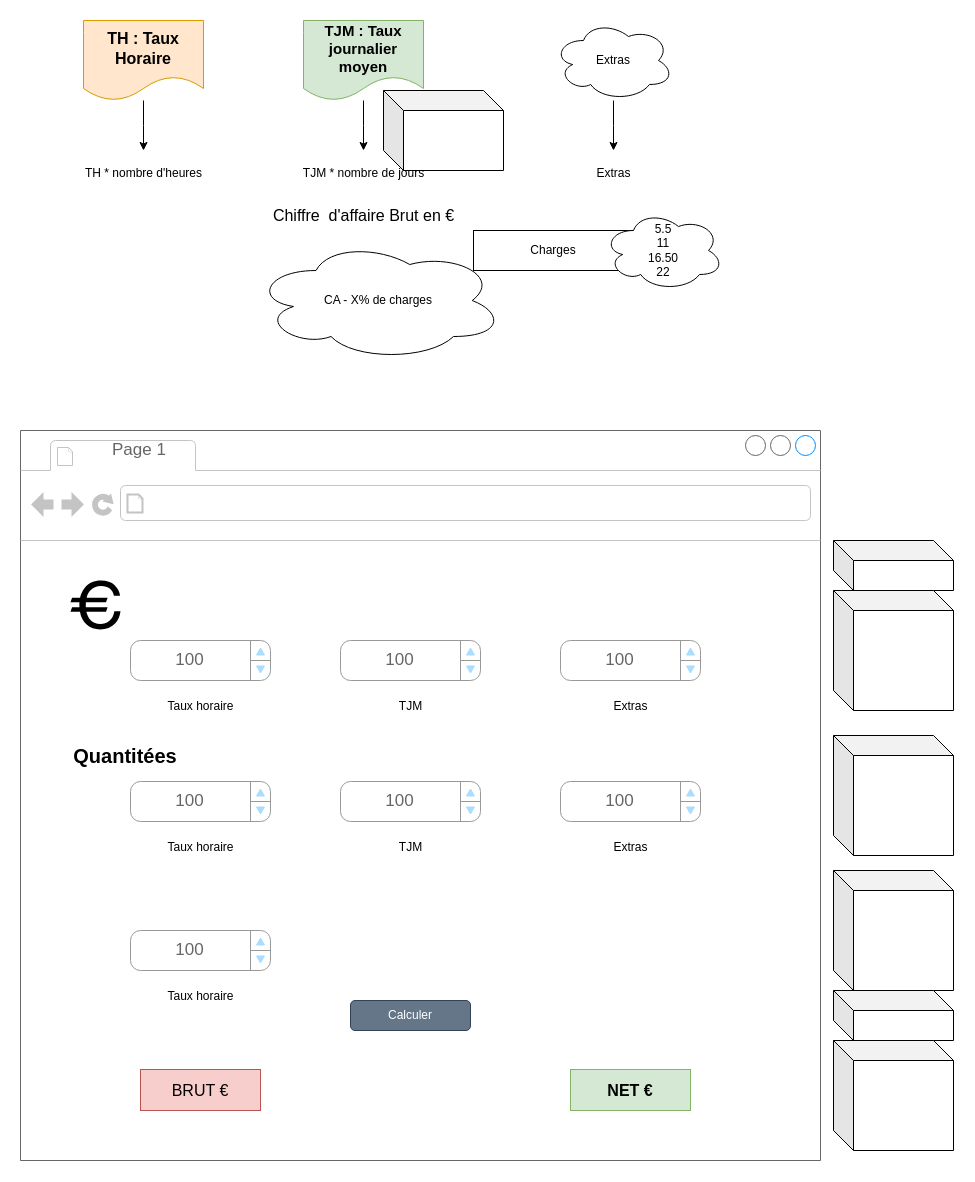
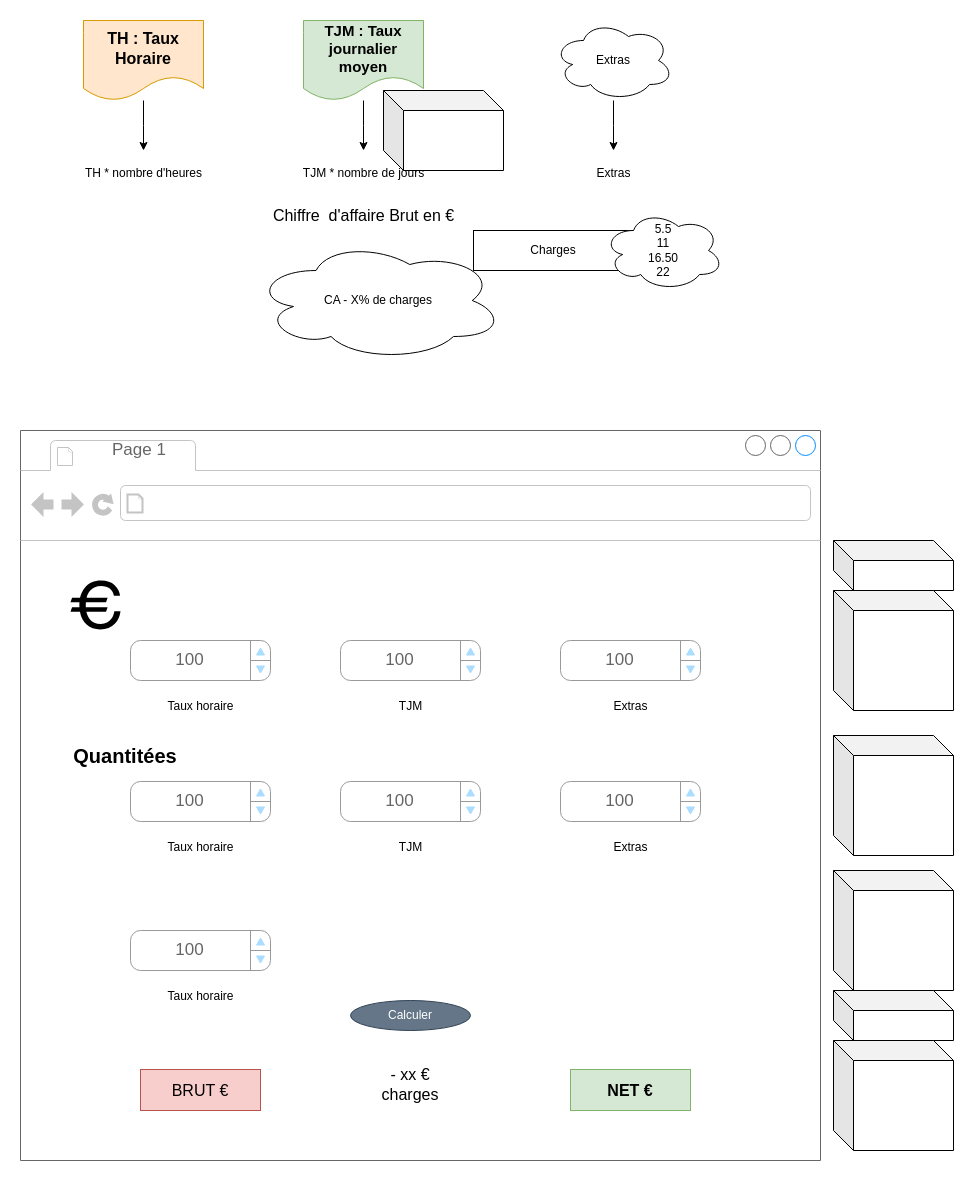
(411, 1016) -> (411, 1016)
none -> (411, 1085)
